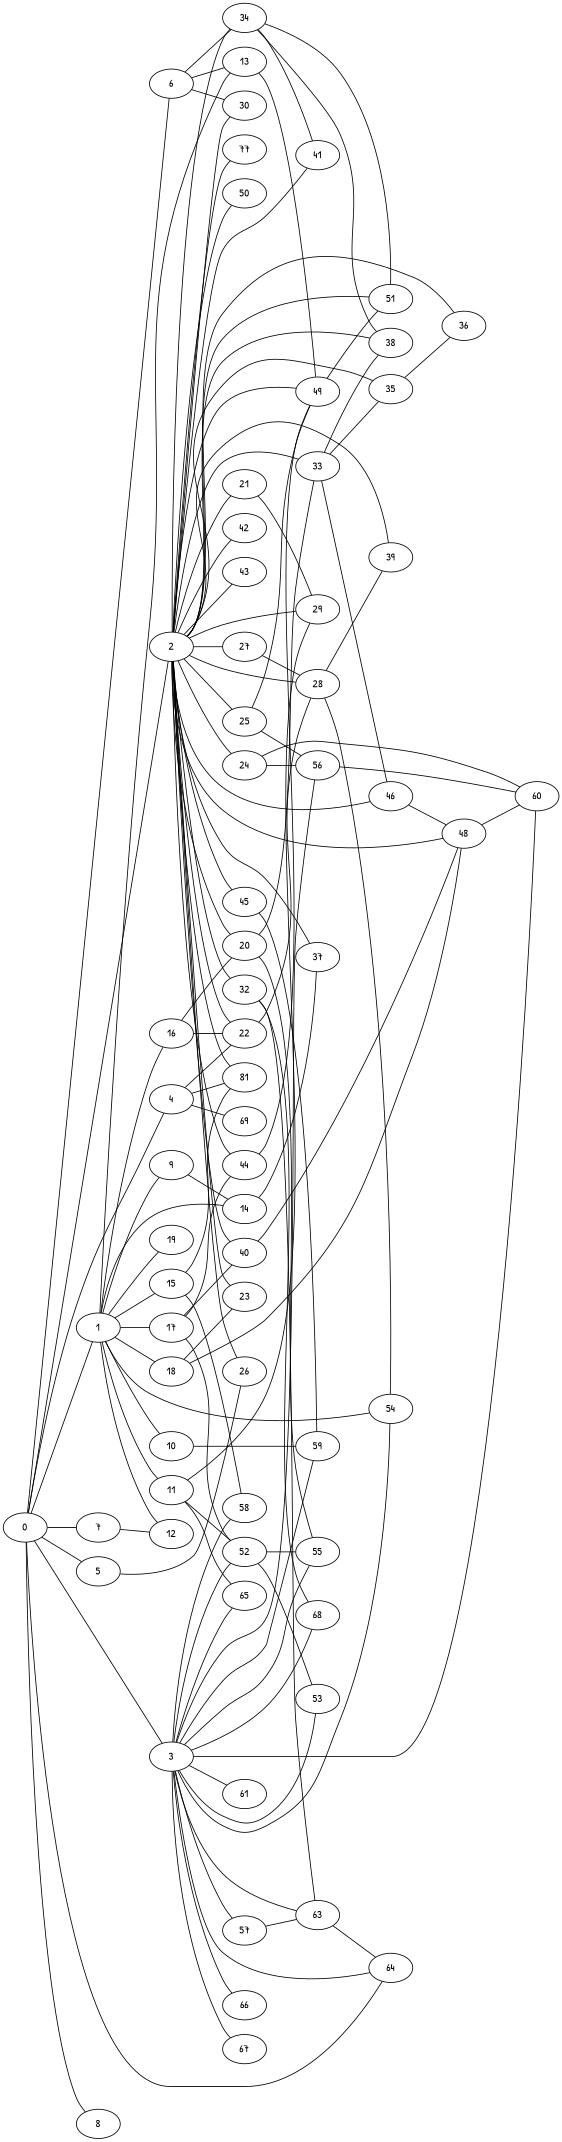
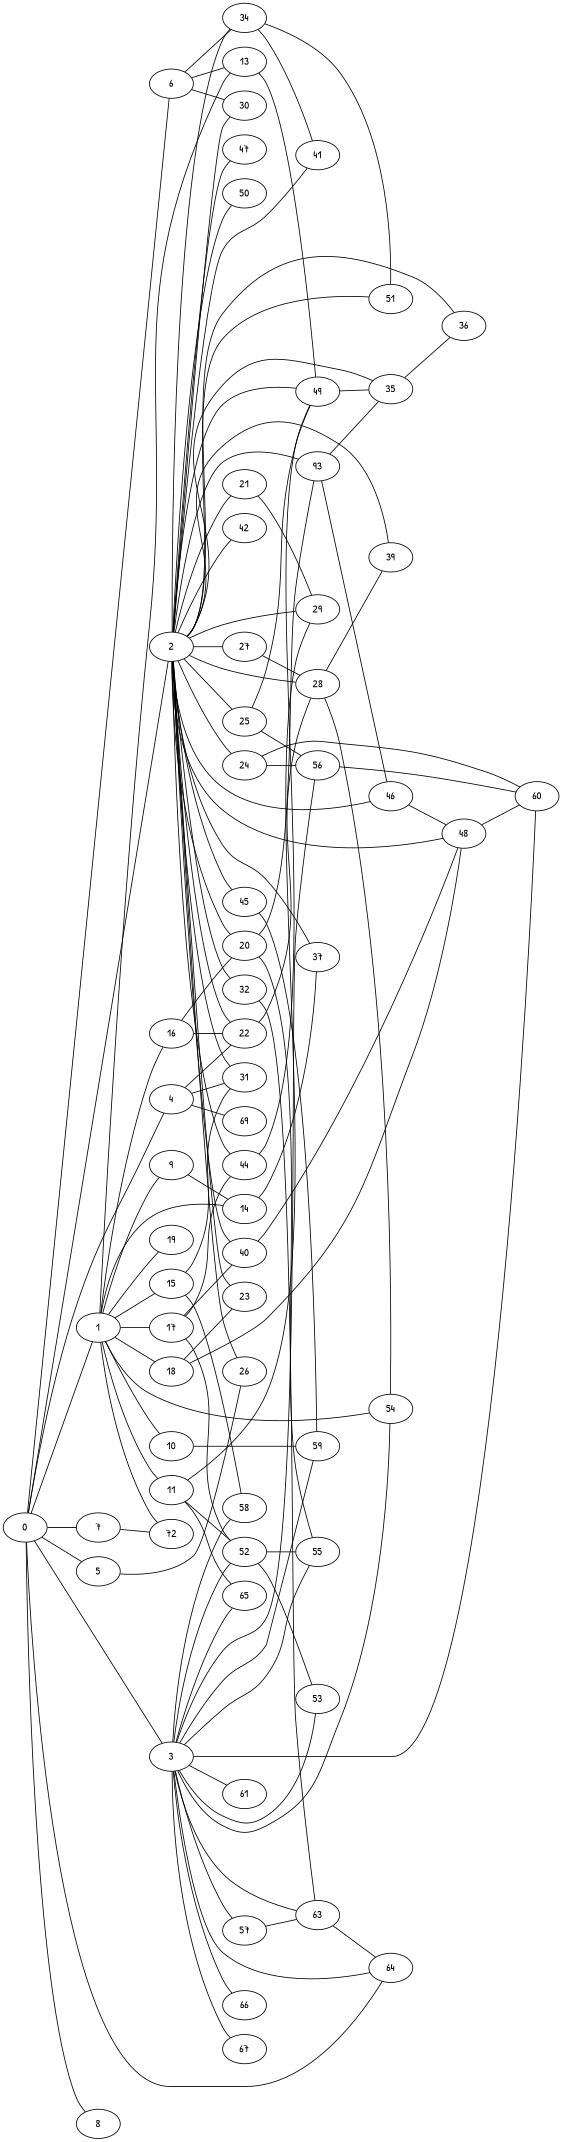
(245, 150) -> (245, 150)
(391, 343) -> none
(351, 344) -> (354, 390)
(318, 466) -> (318, 466)
(245, 572) -> none
(245, 1077) -> (245, 1077)
(171, 1534) -> (171, 1534)
(318, 1615) -> none
